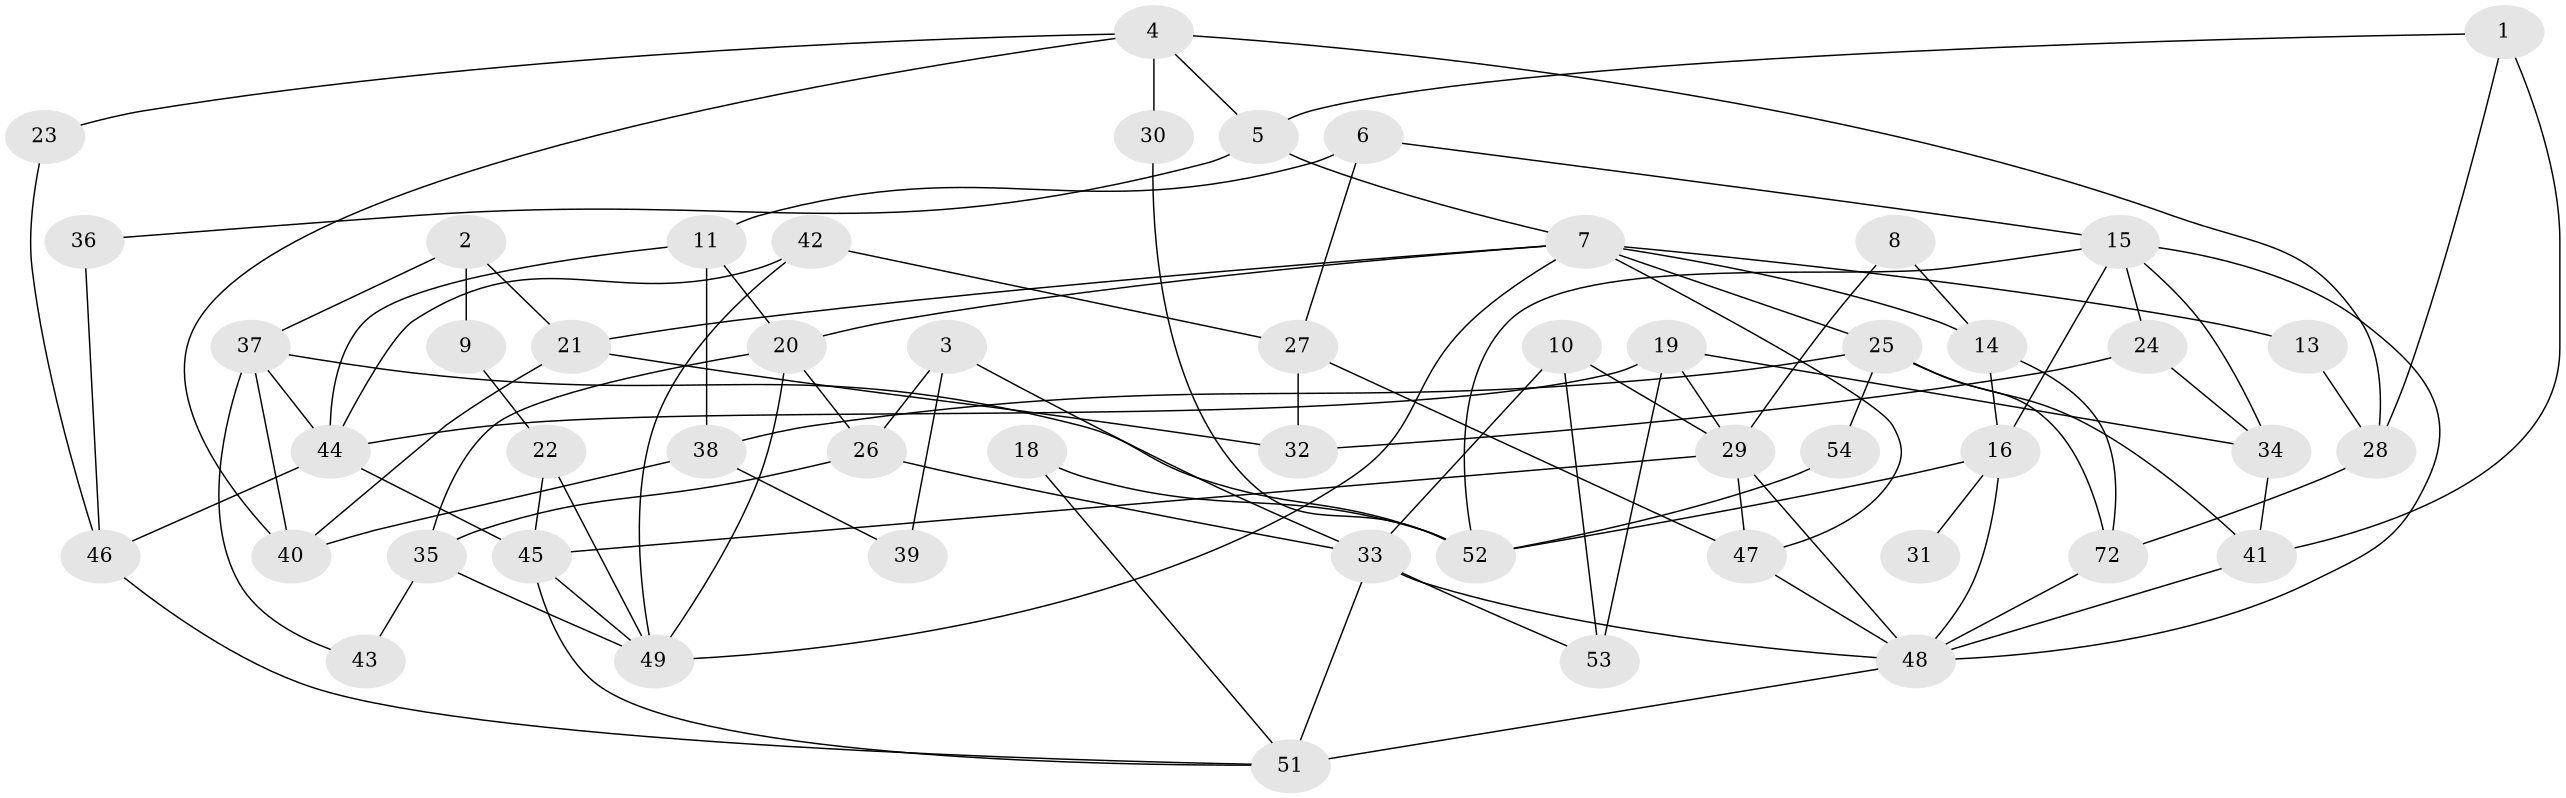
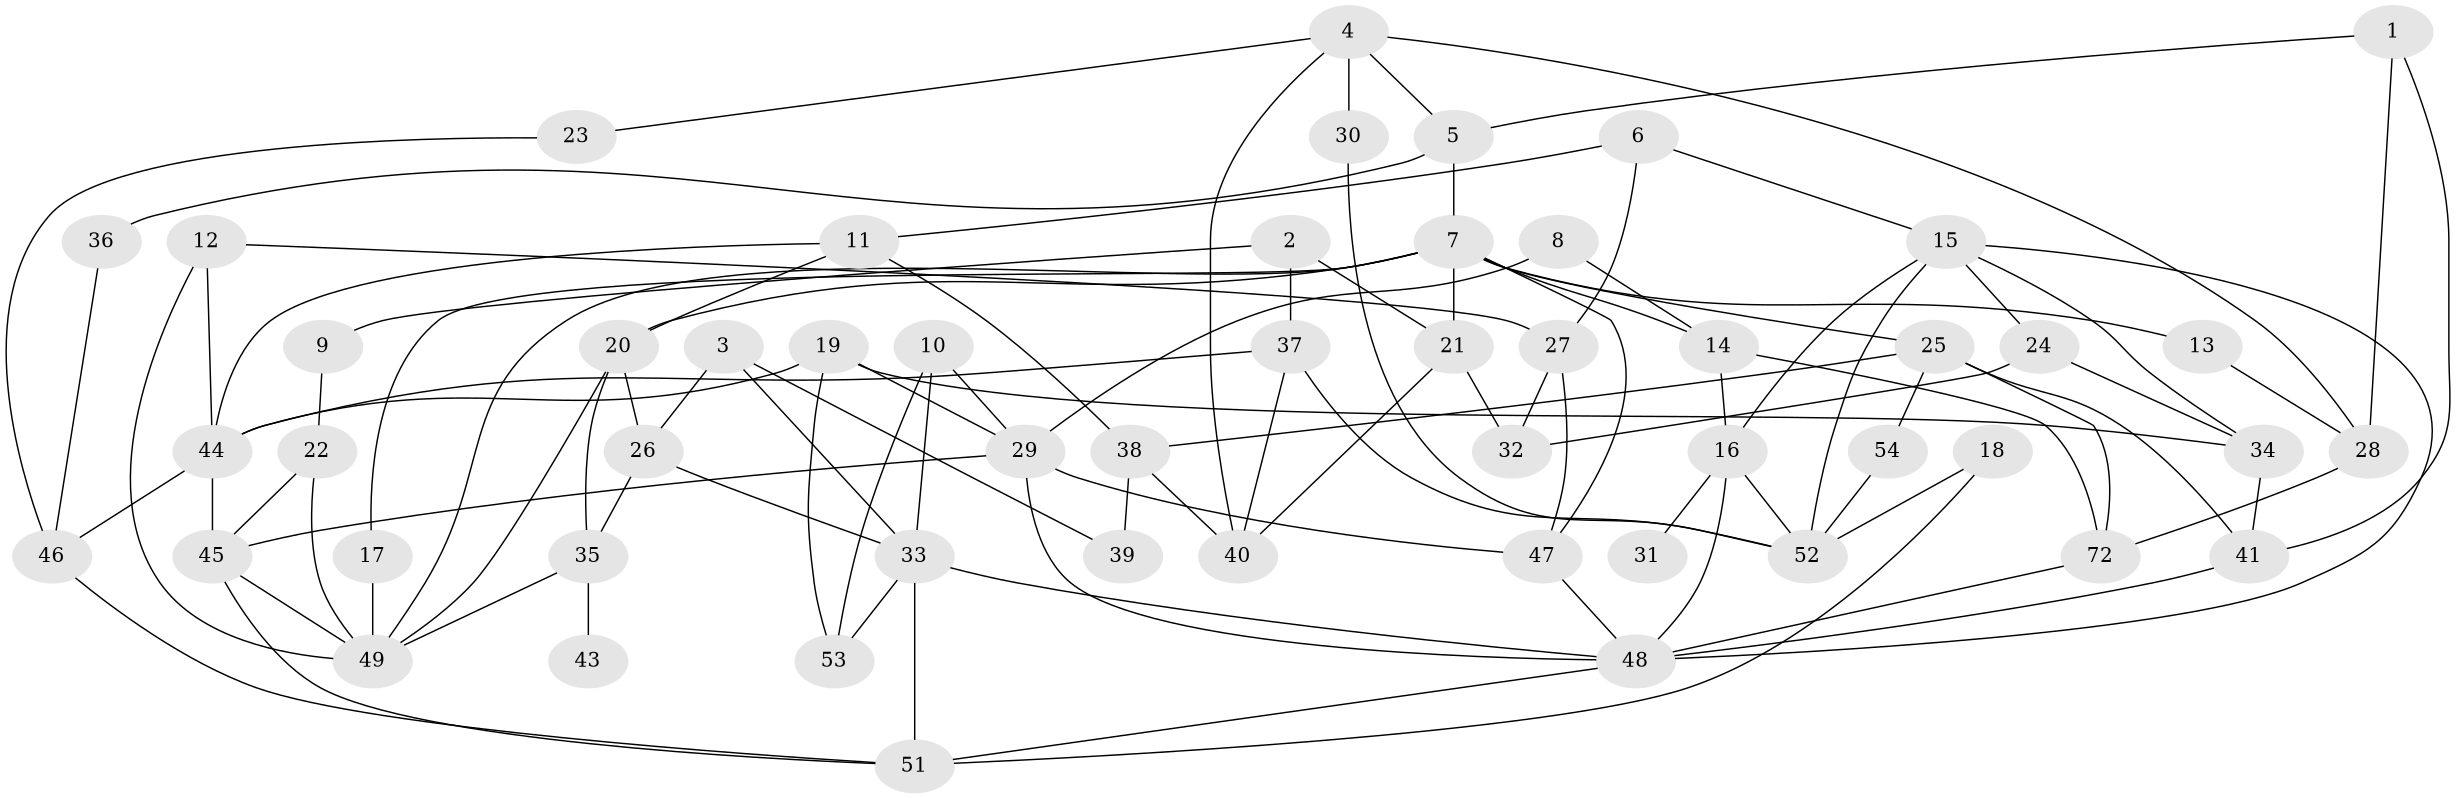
(812, 242) -> (207, 242)
(223, 536) -> none
none -> (373, 557)
